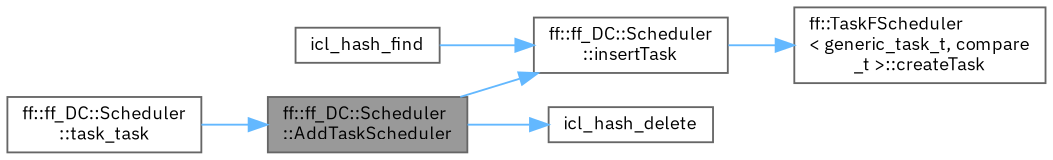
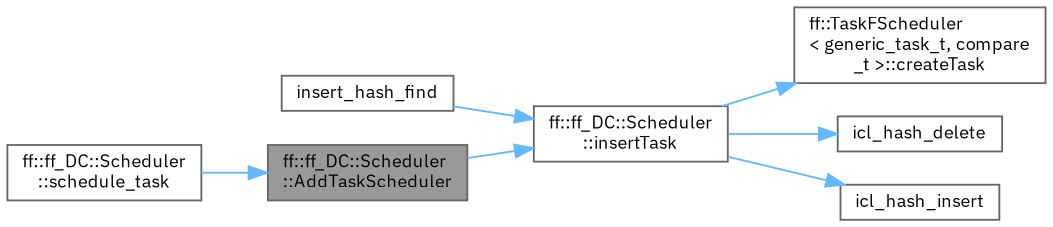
(368, 45) -> (368, 93)
(104, 125) -> (104, 173)
(498, 125) -> (774, 134)
none -> (920, 202)
